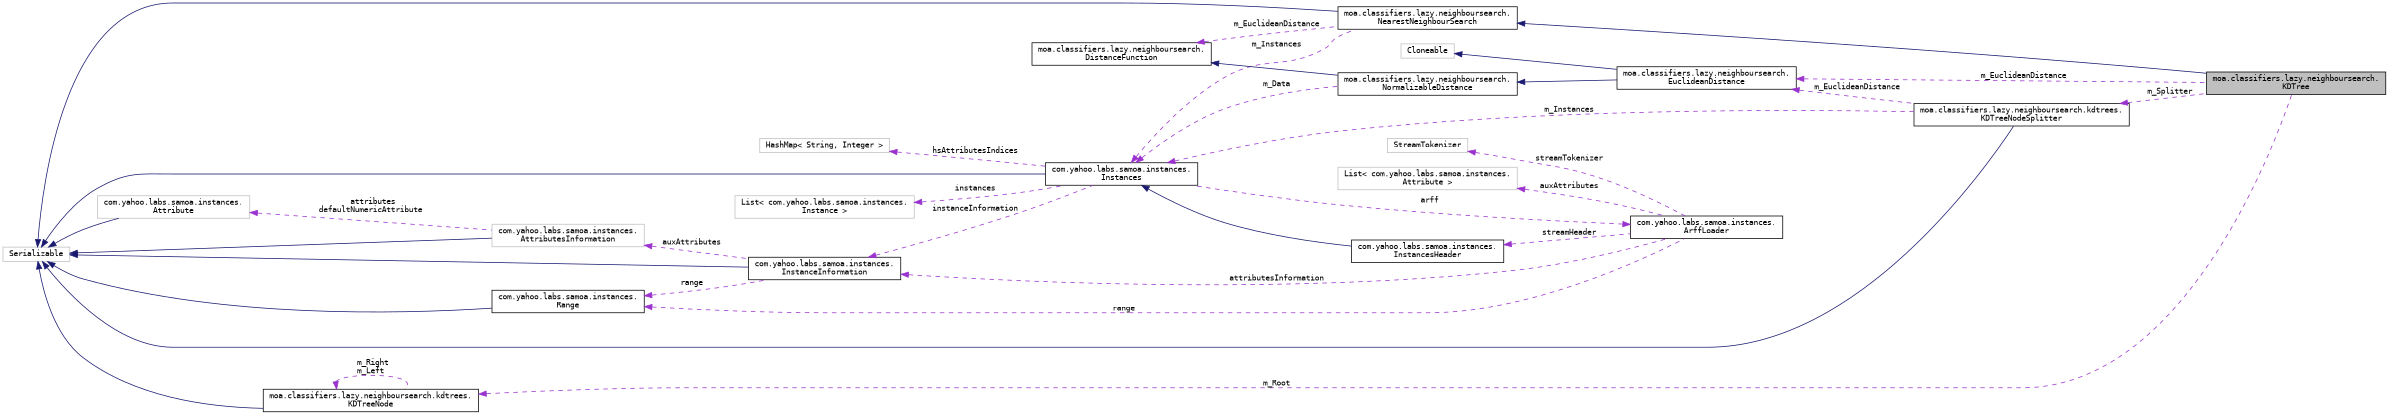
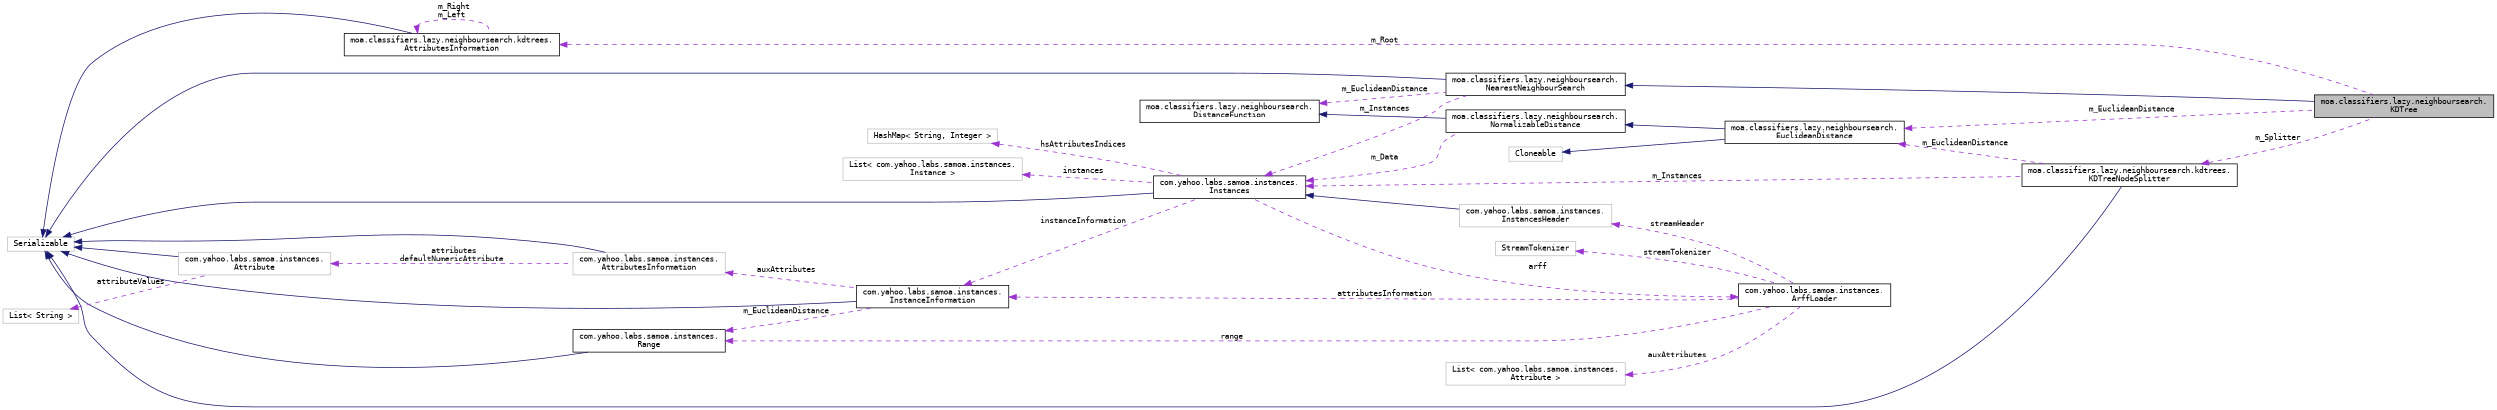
(1428, 251) -> (1536, 216)
(690, 283) -> (784, 311)
none -> (41, 316)
(371, 400) -> (452, 45)
